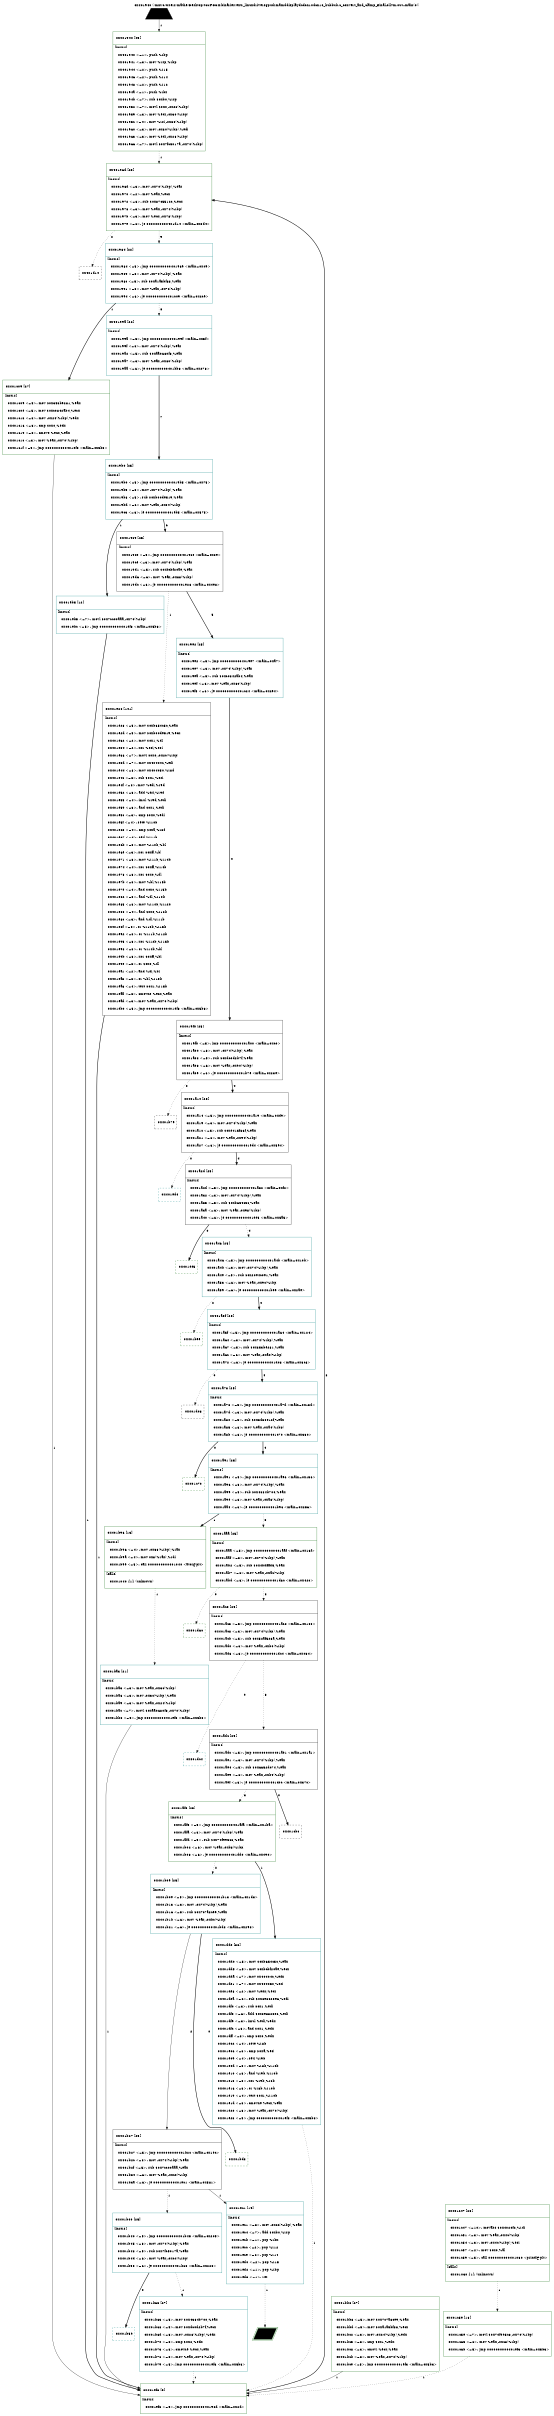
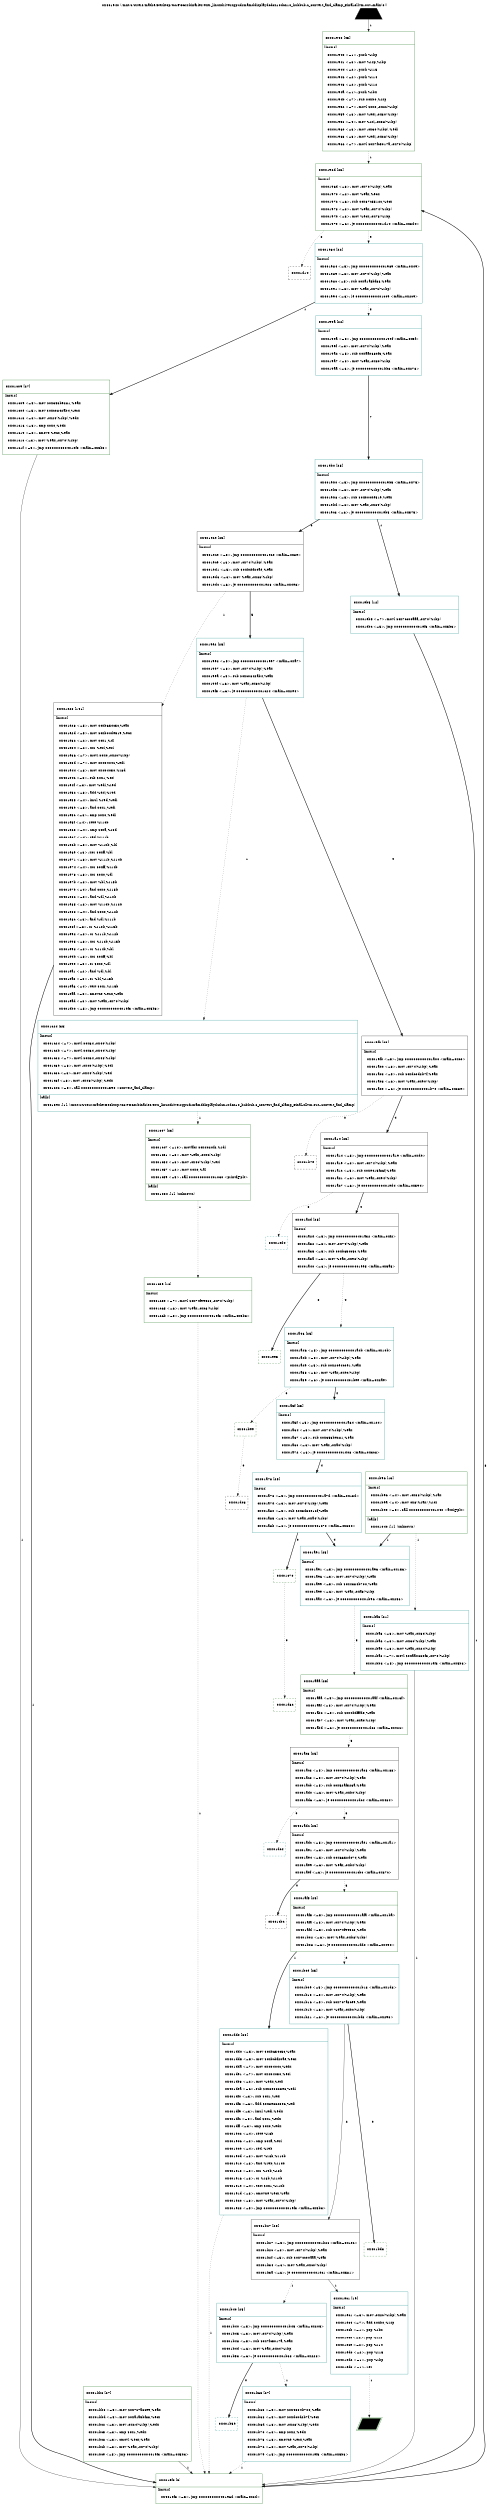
none -> (198, 1066)
(204, 1384) -> (241, 1465)
(211, 1519) -> (386, 1539)
(206, 1603) -> (285, 1639)
